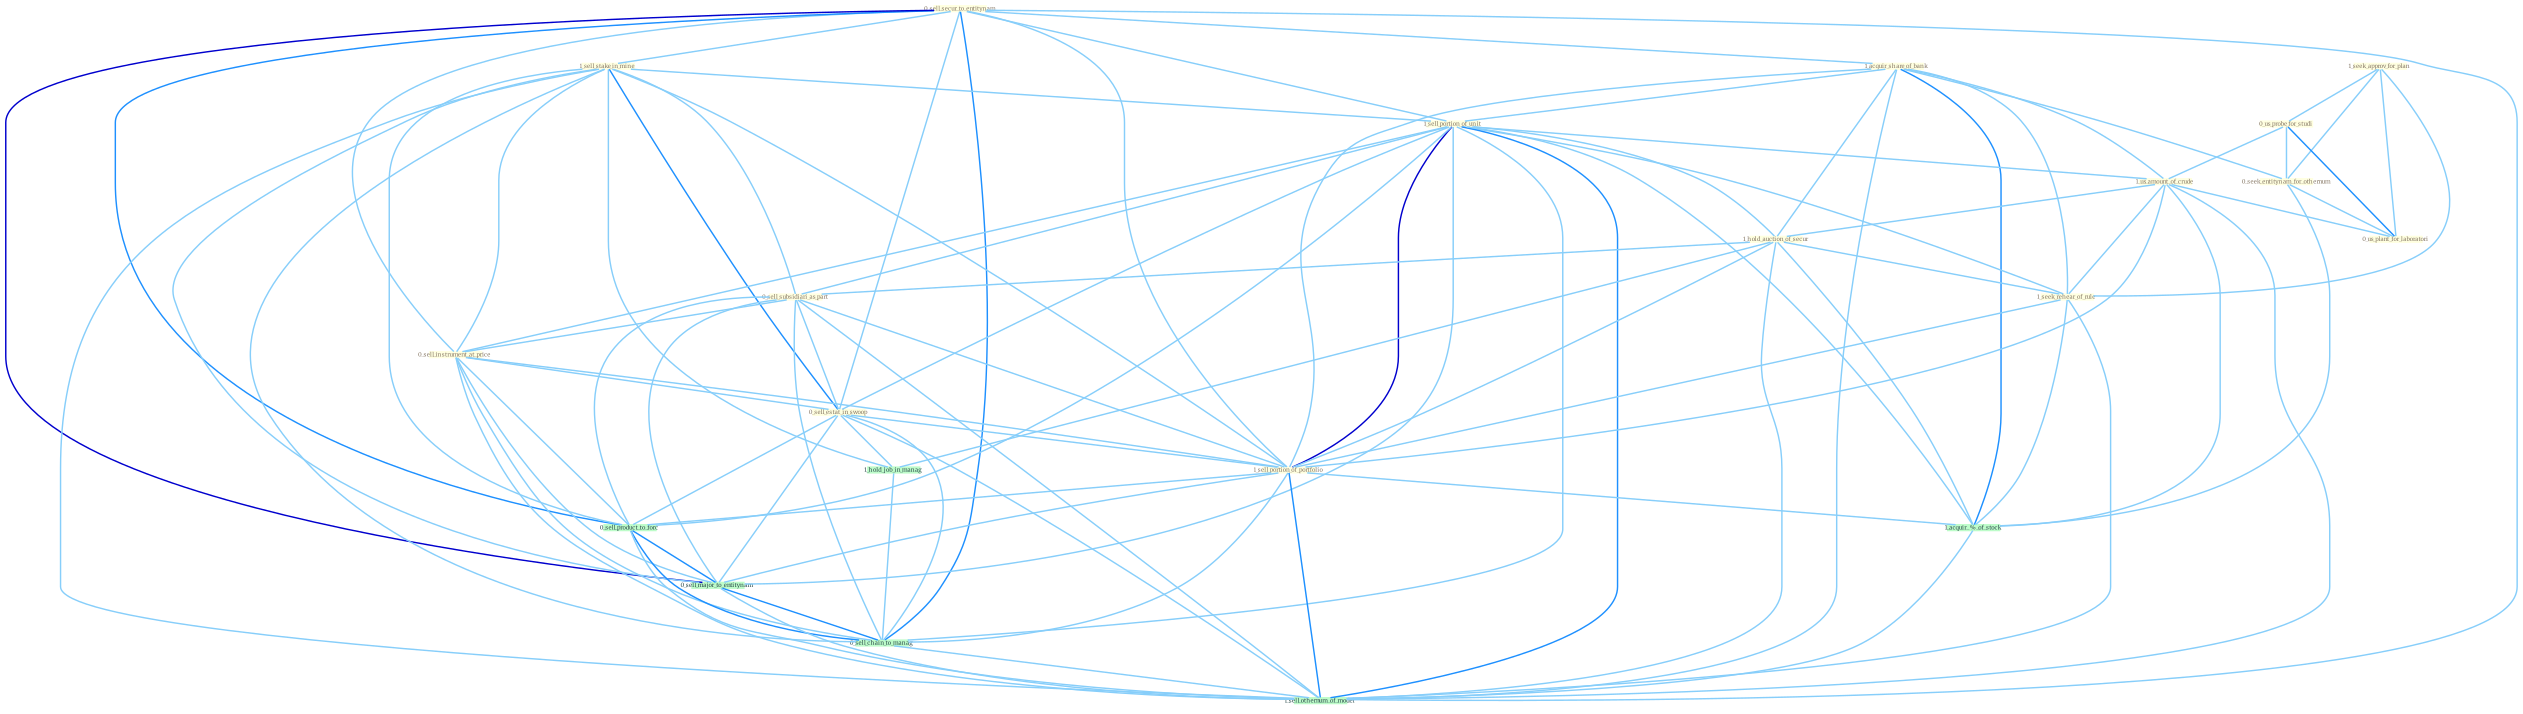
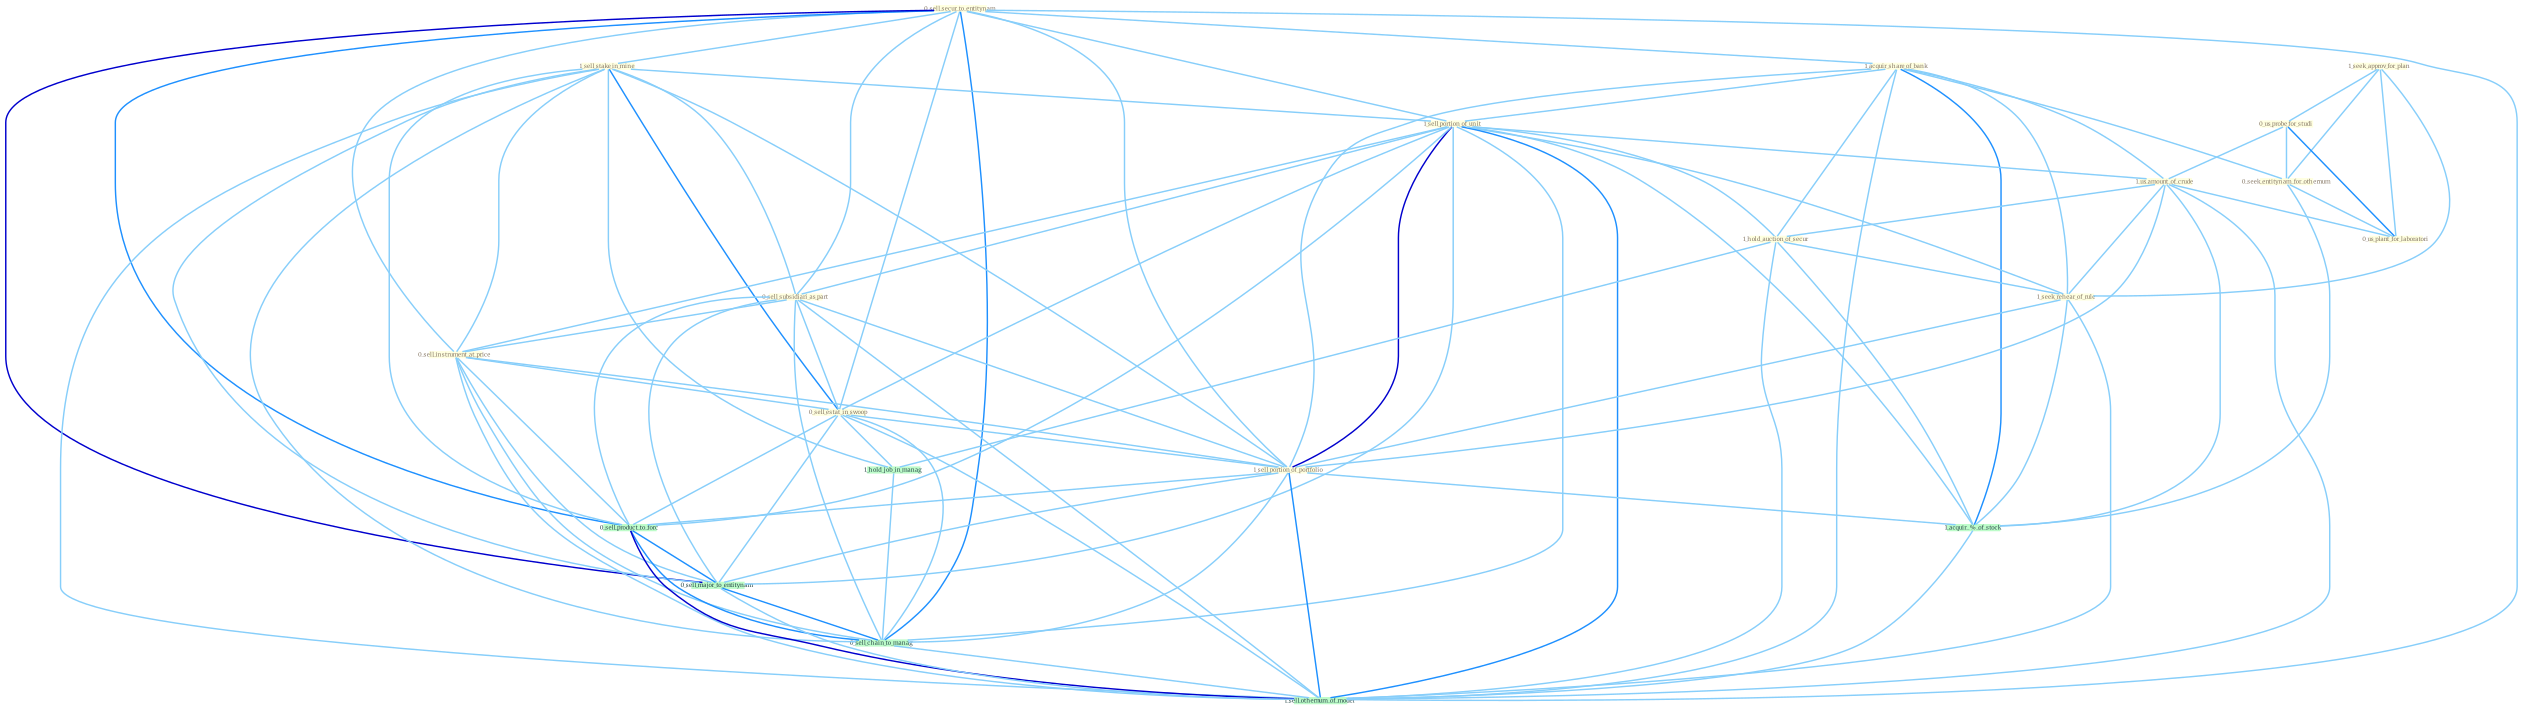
(1263, 269) -> (851, 135)
(1536, 361) -> none
(940, 669) -> (940, 669)
